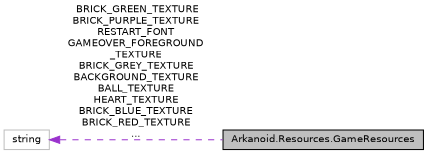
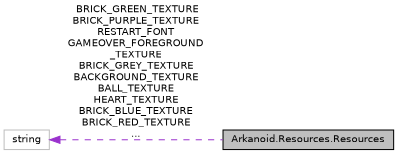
(323, 140) -> (308, 140)
